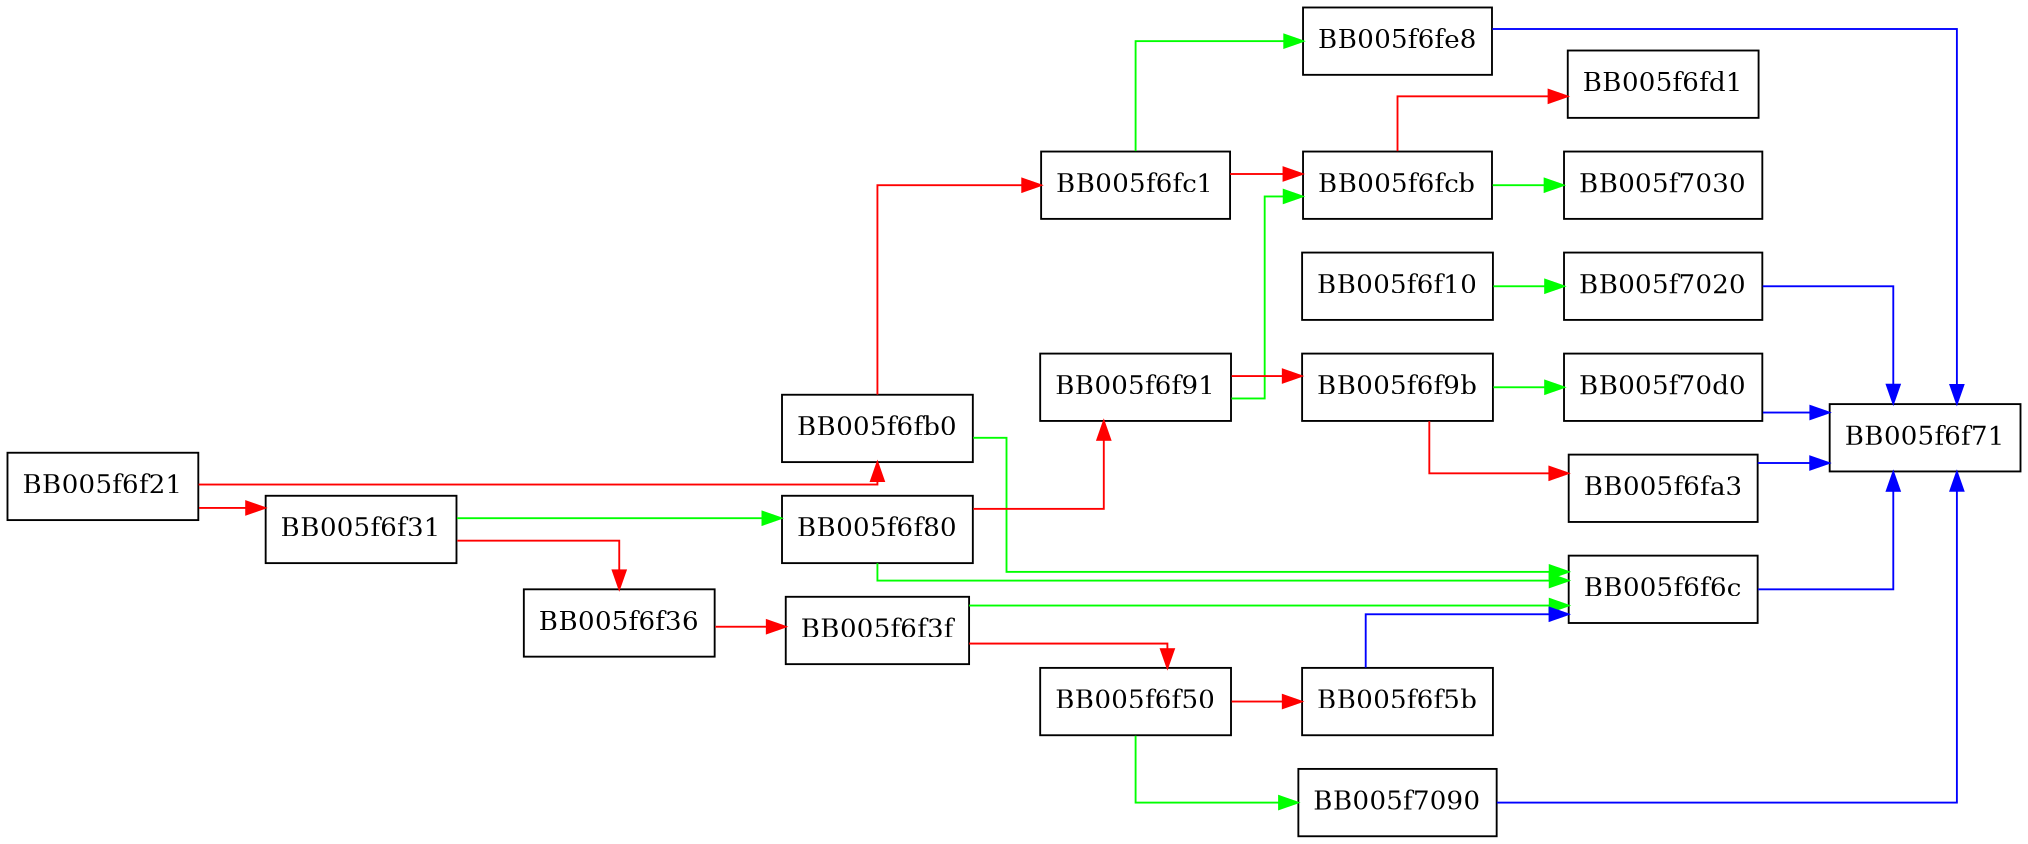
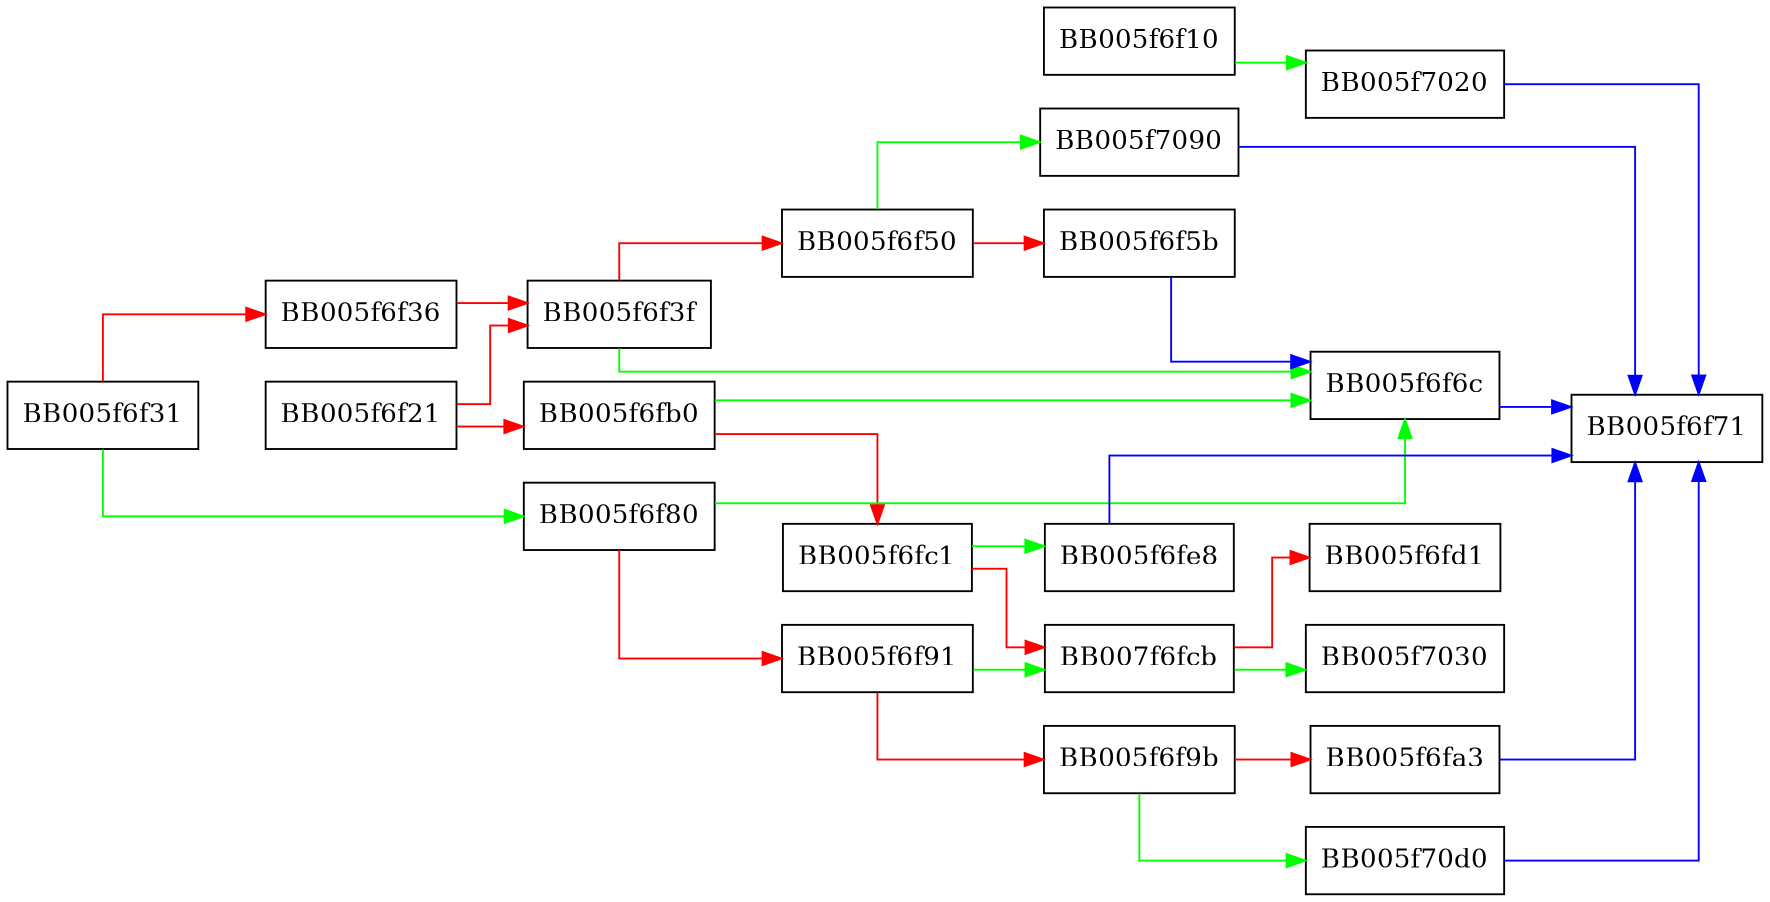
(1398, 185) -> (1139, 659)
(223, 508) -> (490, 372)
